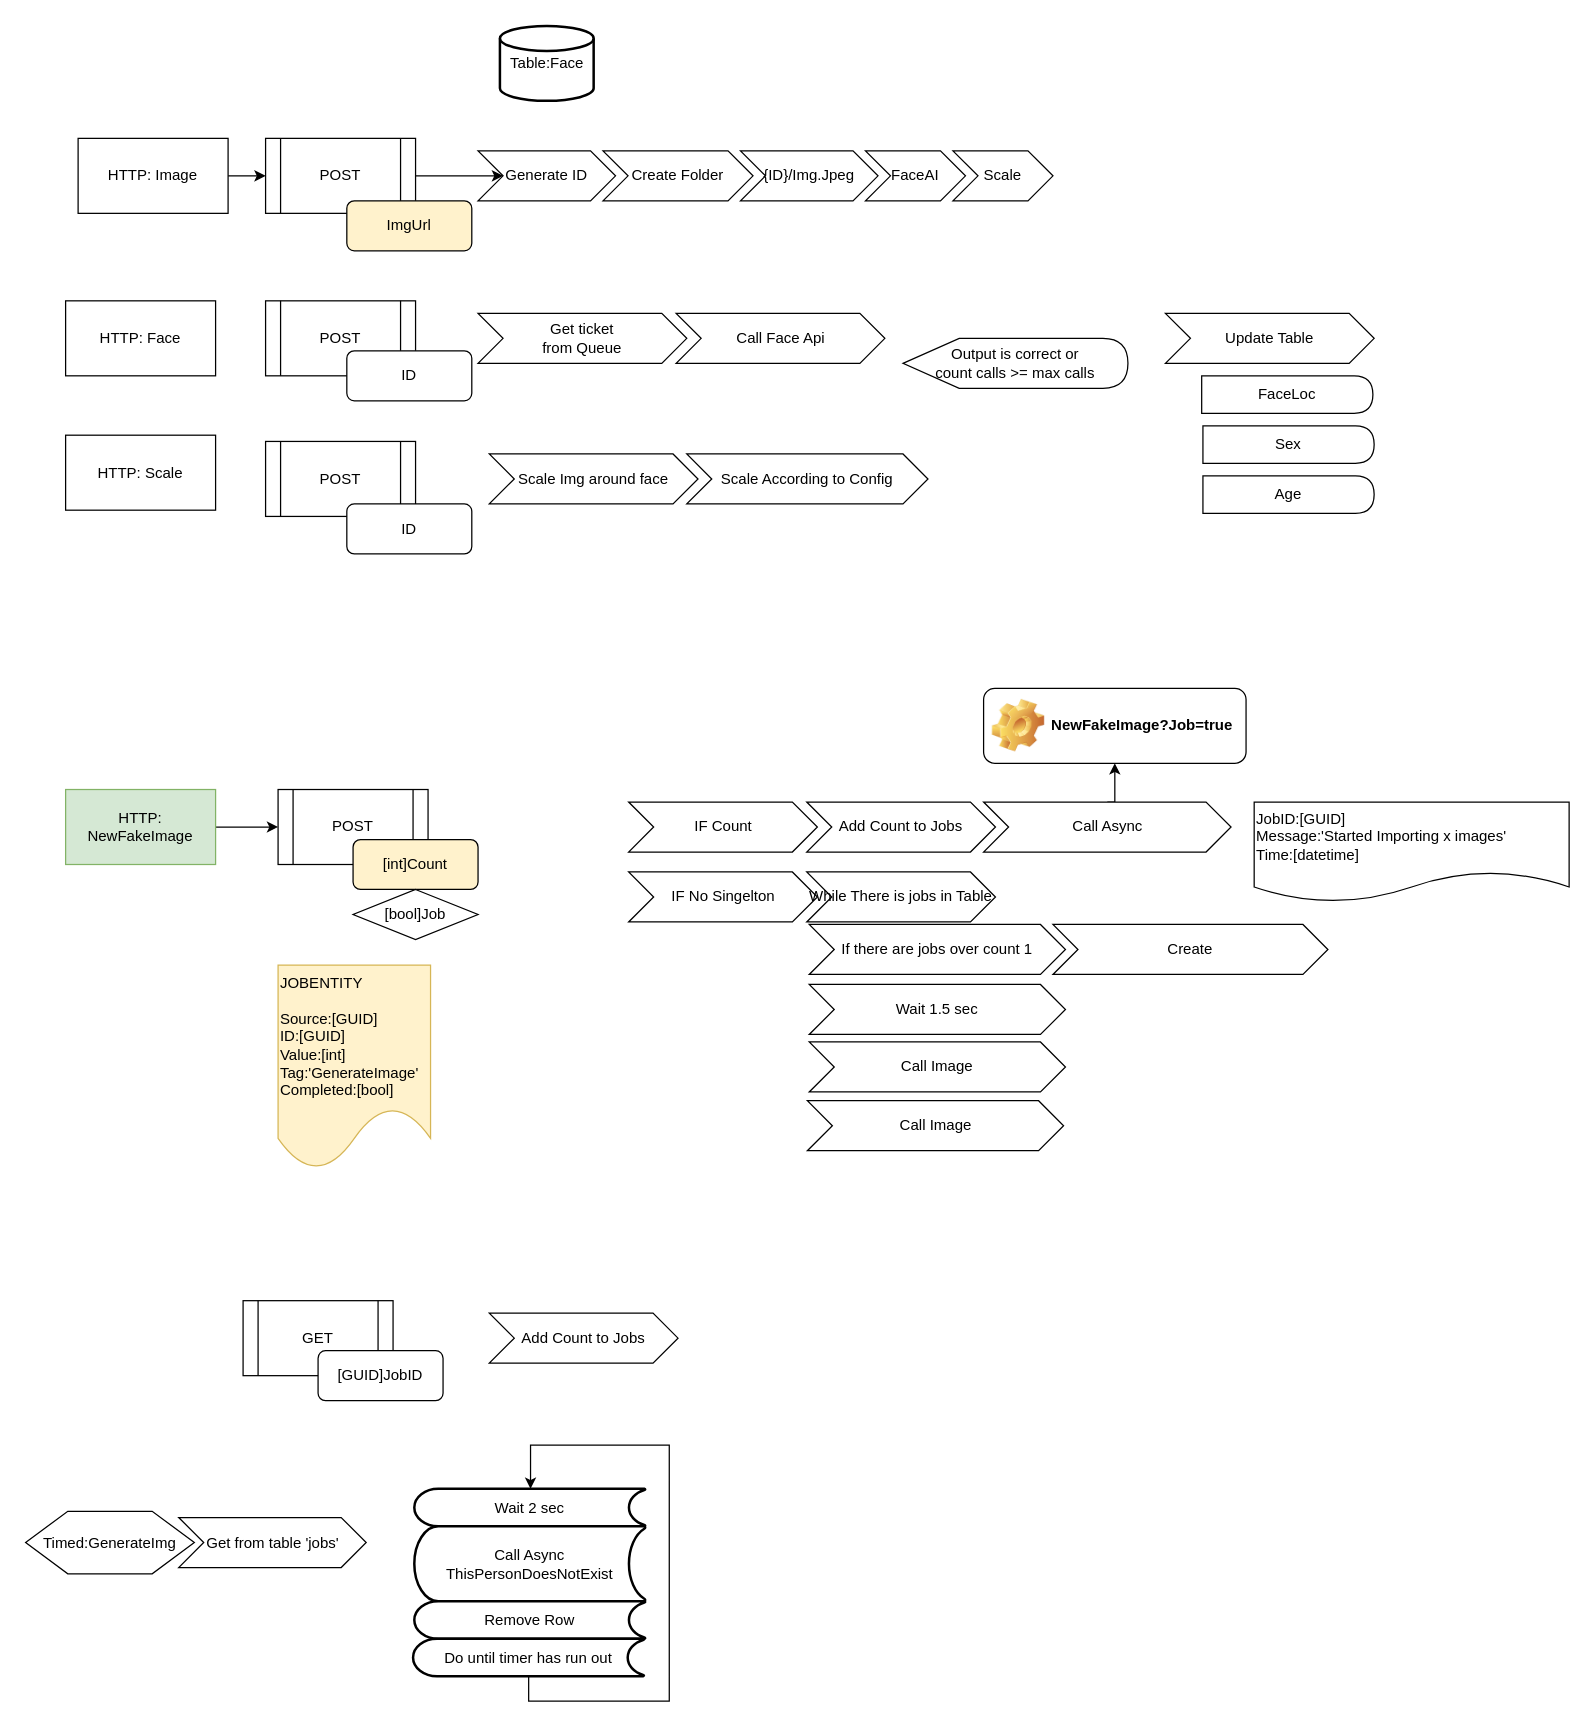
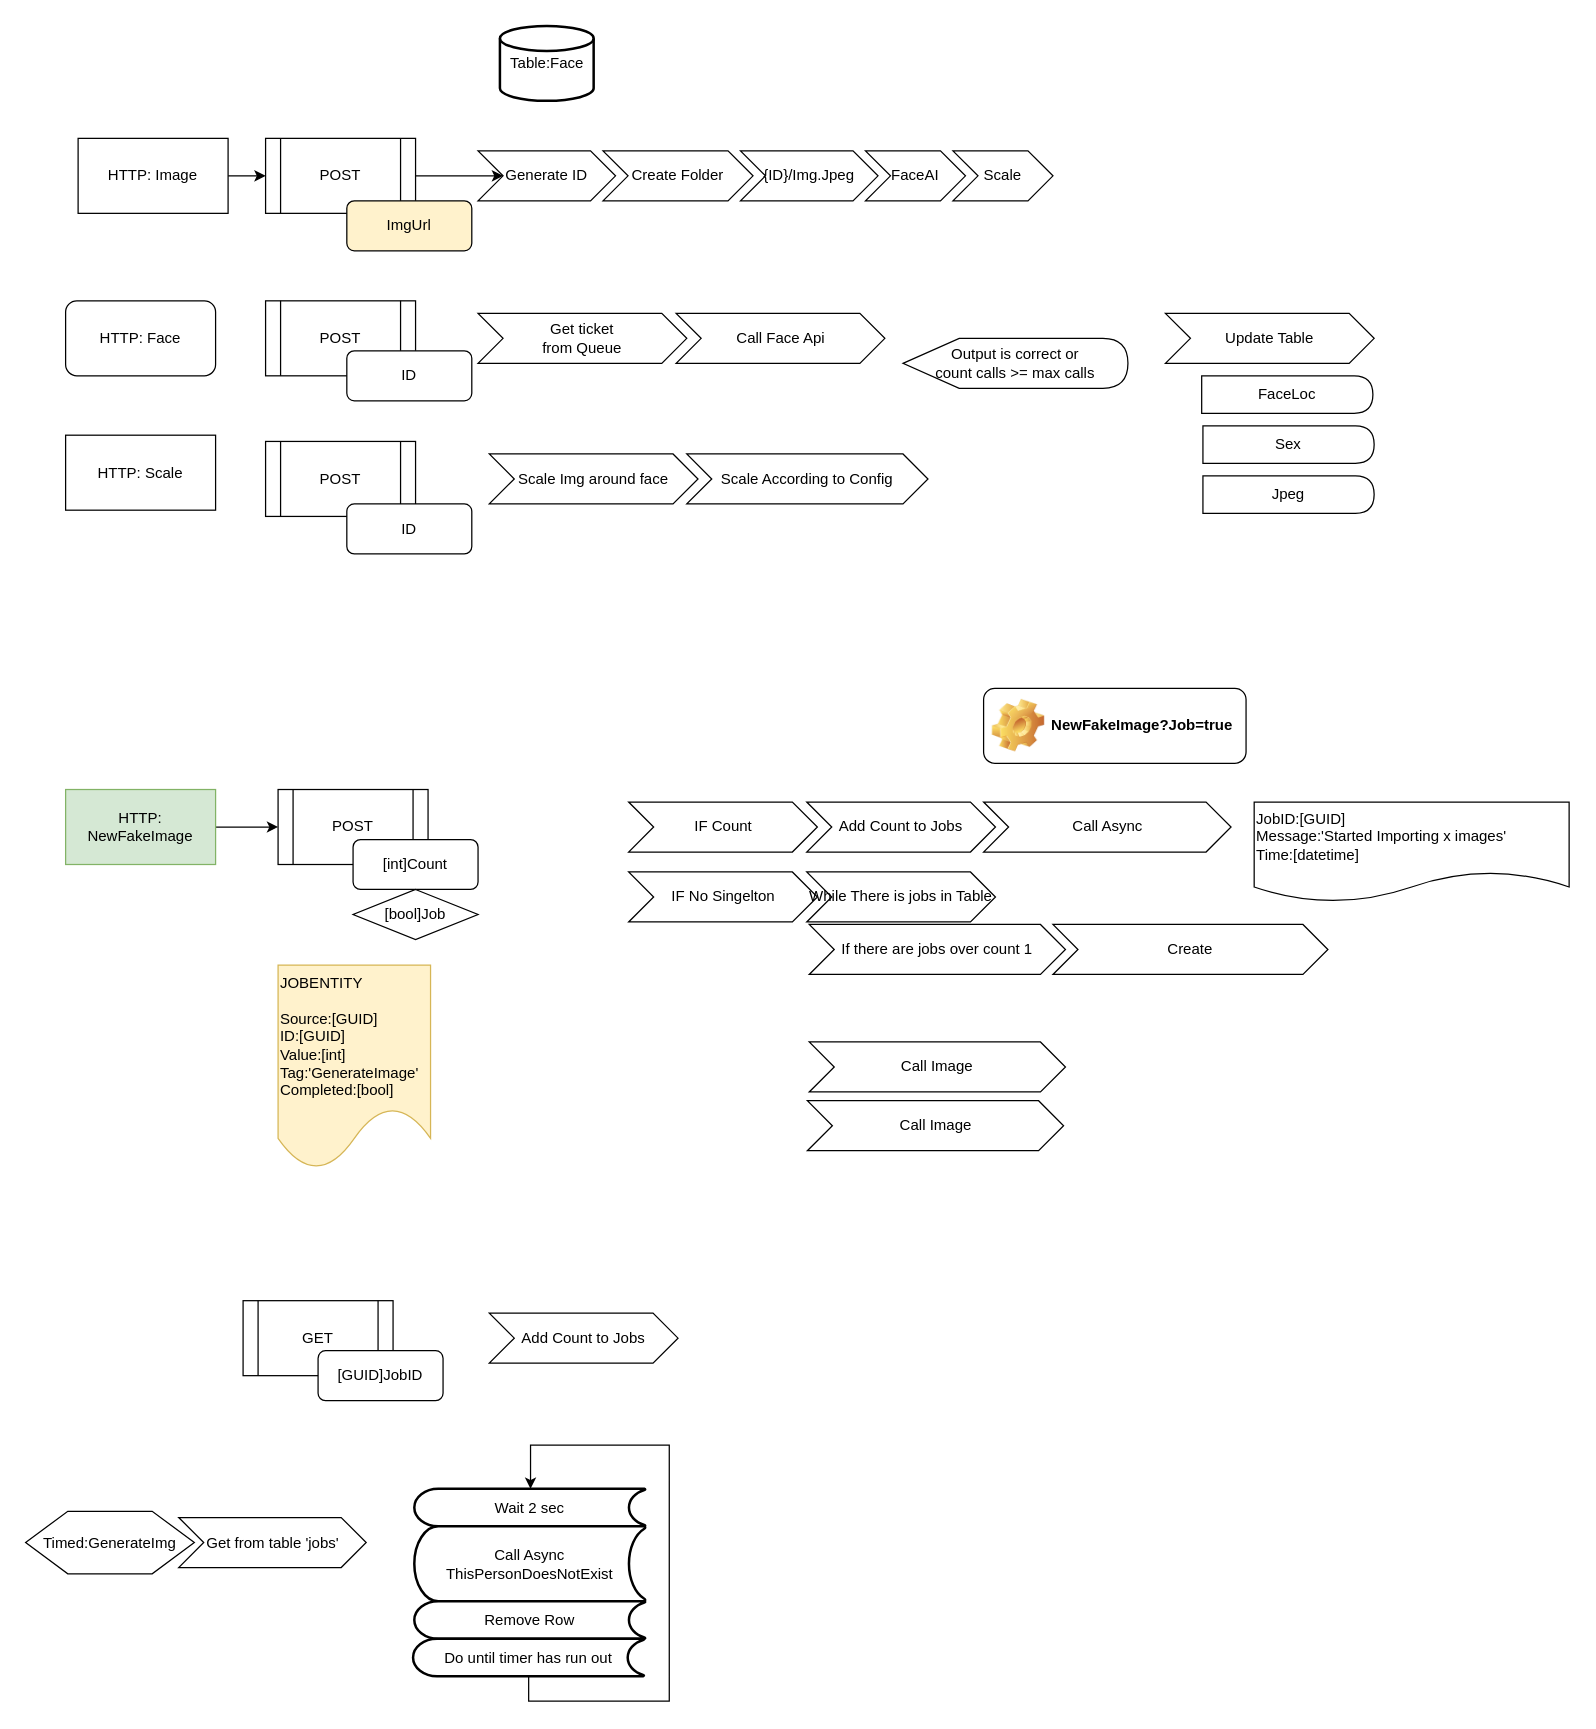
(141, 338) -> (141, 338)
(1289, 494) -> (1289, 494)
(1115, 789) -> none
(416, 864) -> (416, 864)
(938, 1009) -> none
